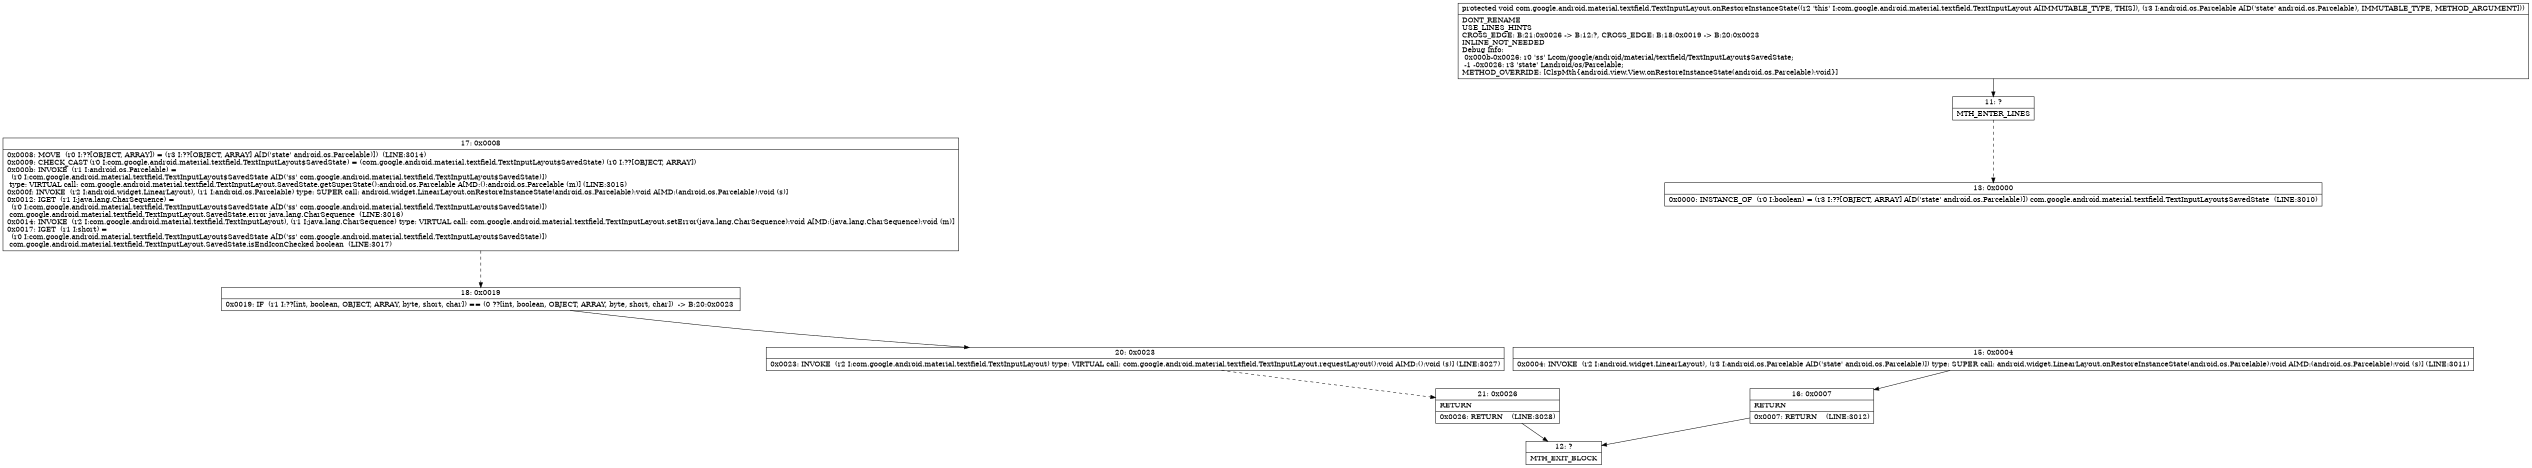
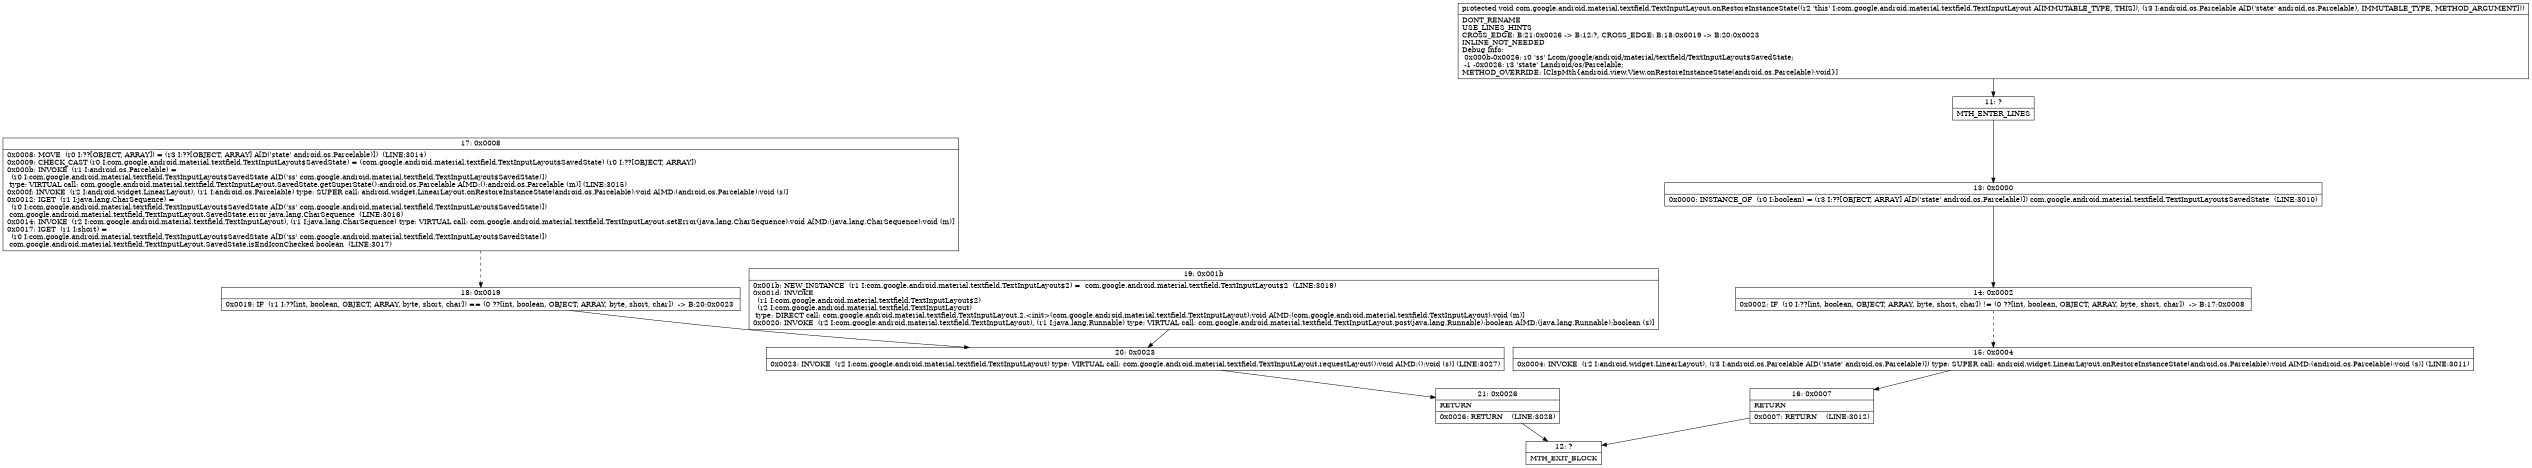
(1993, 149) -> (1993, 149)
none -> (1204, 299)
none -> (1993, 299)
(1326, 384) -> (1326, 384)
